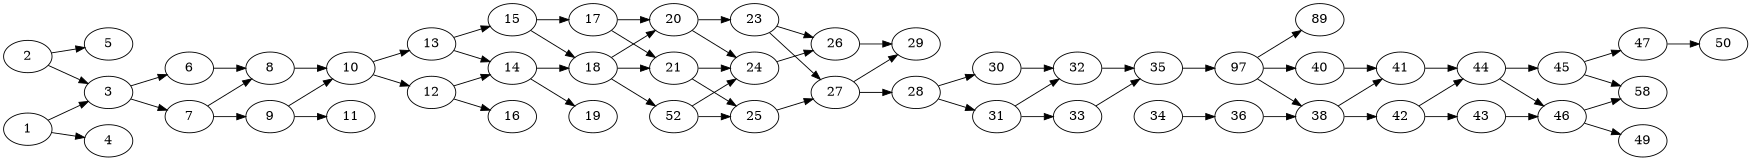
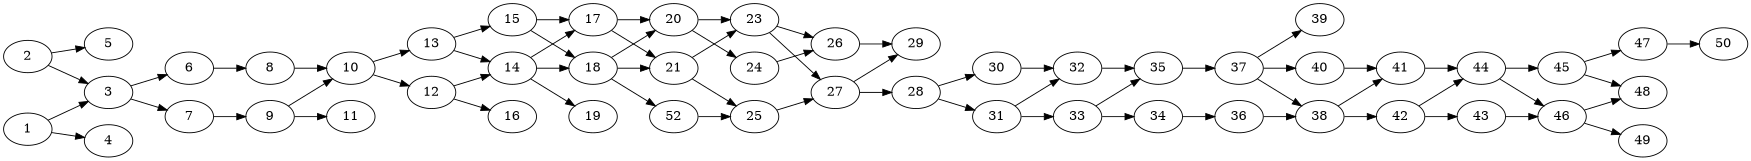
(1320, 20) -> (1320, 20)
none -> (547, 47)
(710, 68) -> (709, 47)
(1239, 68) -> (1239, 68)
(1643, 92) -> (1643, 92)
(226, 95) -> none
(709, 96) -> none
none -> (1114, 117)
